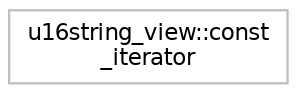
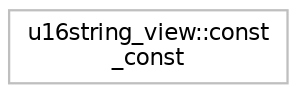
(148, 47) -> (148, 47)
